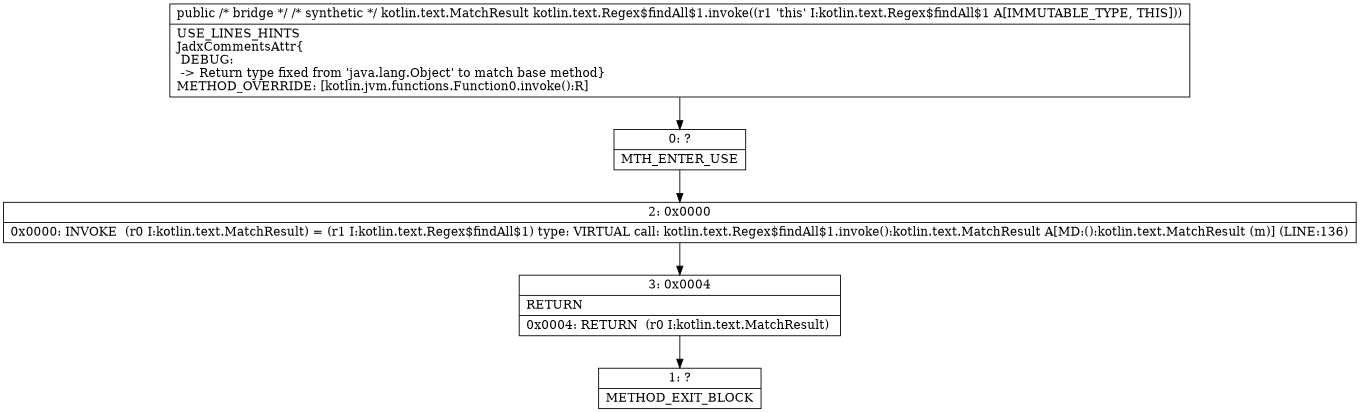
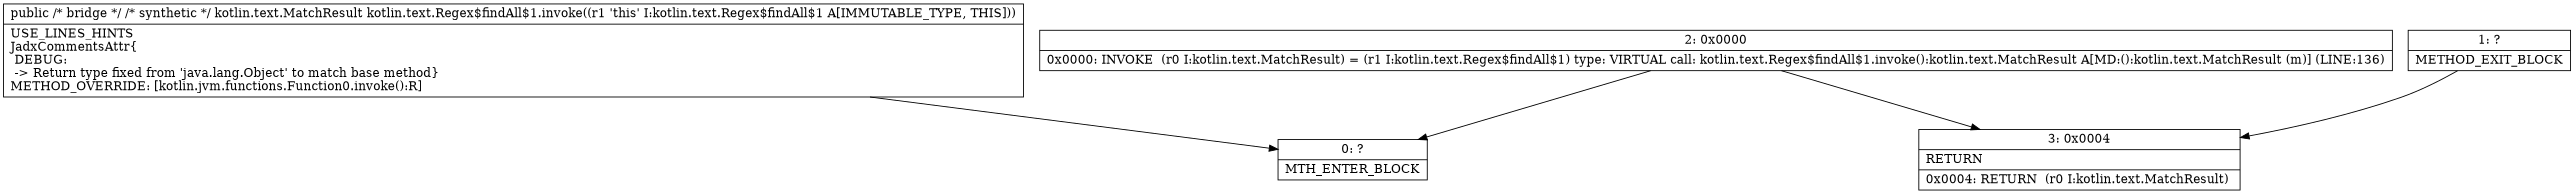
(680, 159) -> (1353, 169)
(680, 182) -> (1539, 104)
(680, 348) -> (2356, 111)
